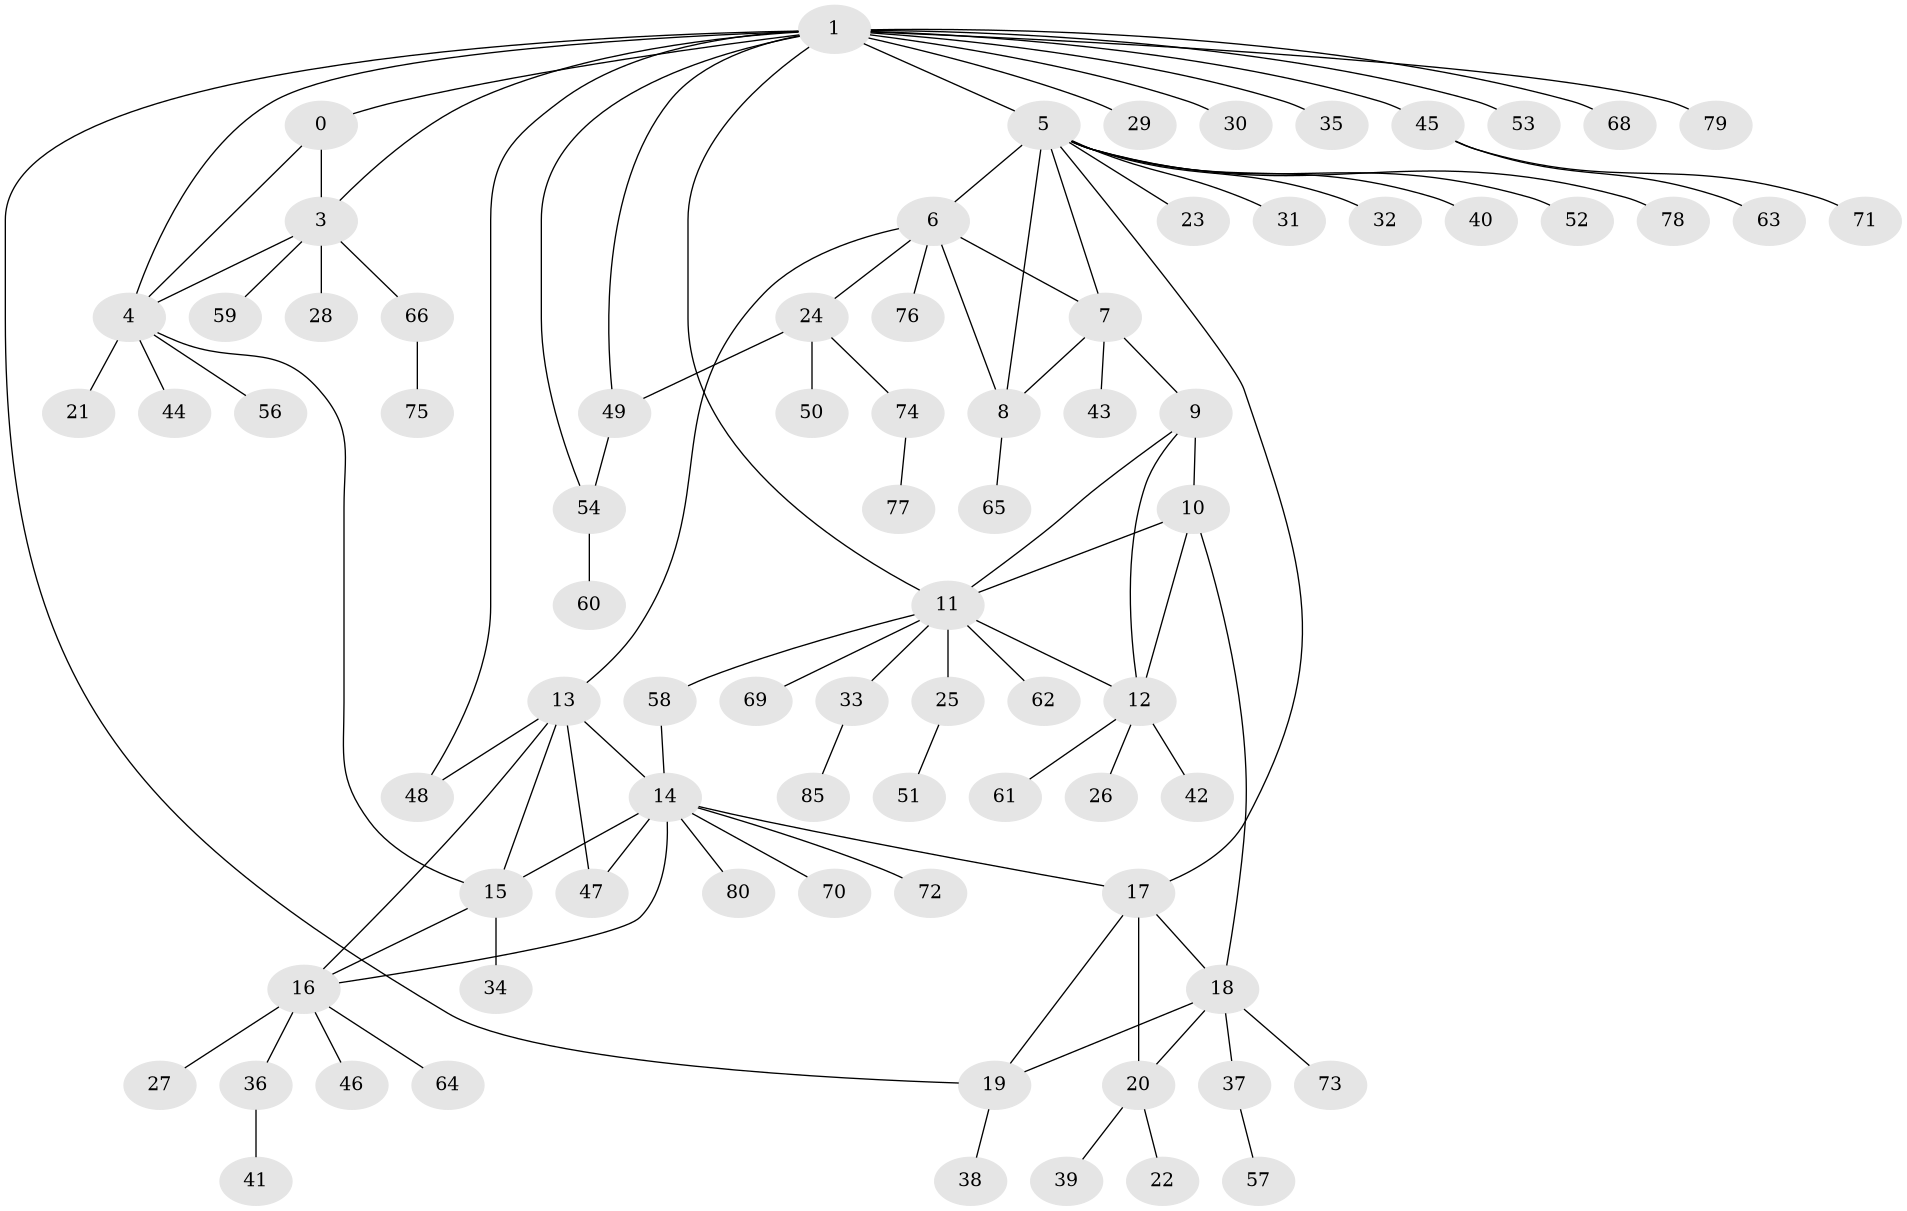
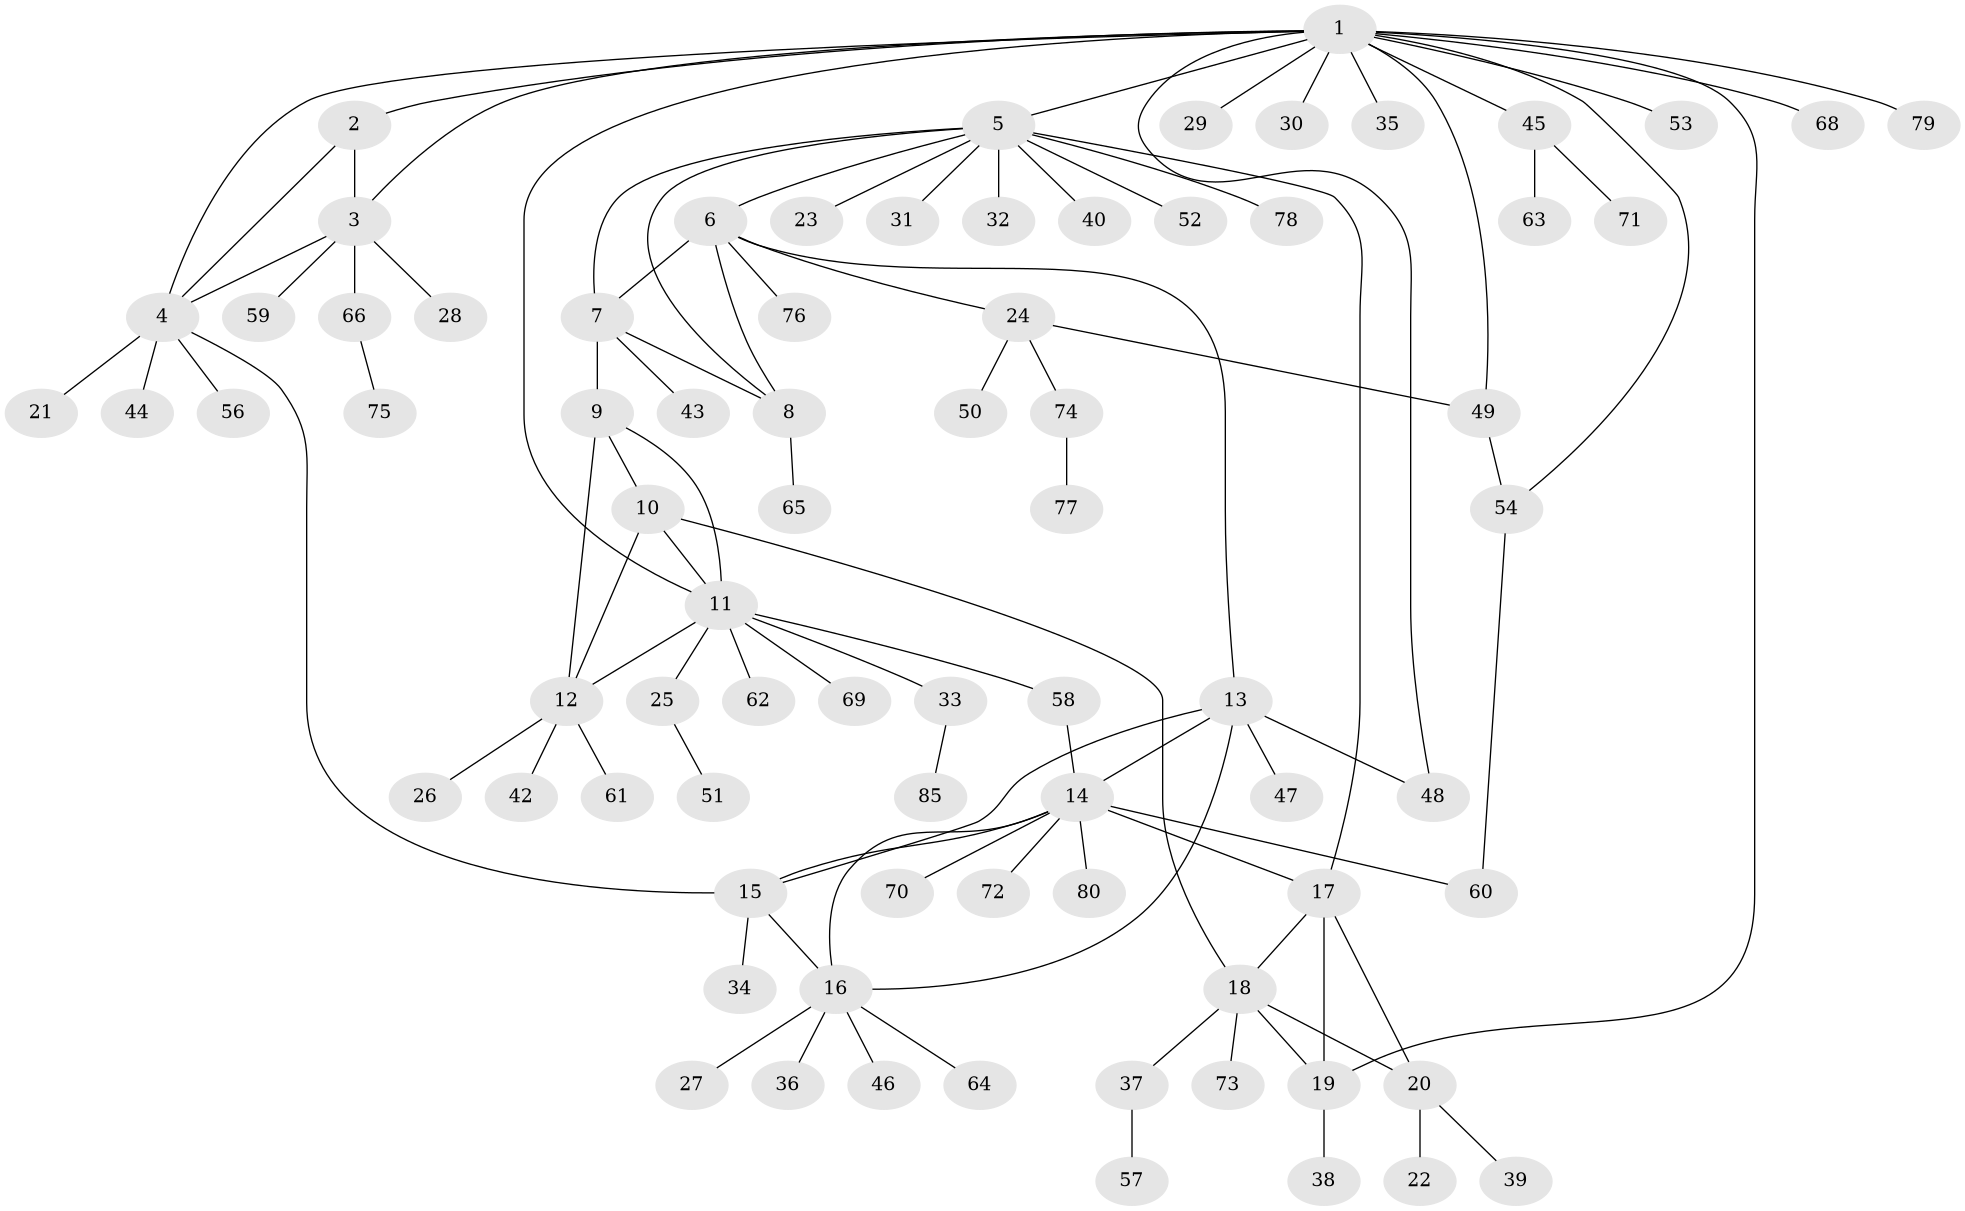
(321, 125) -> (355, 125)
(629, 845) -> (1279, 845)
(256, 1181) -> none
